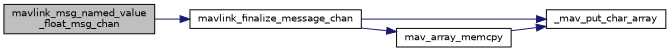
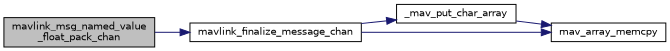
(79, 19) -> (79, 32)
(524, 29) -> (529, 23)
